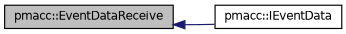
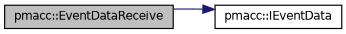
(200, 25) -> (188, 9)
